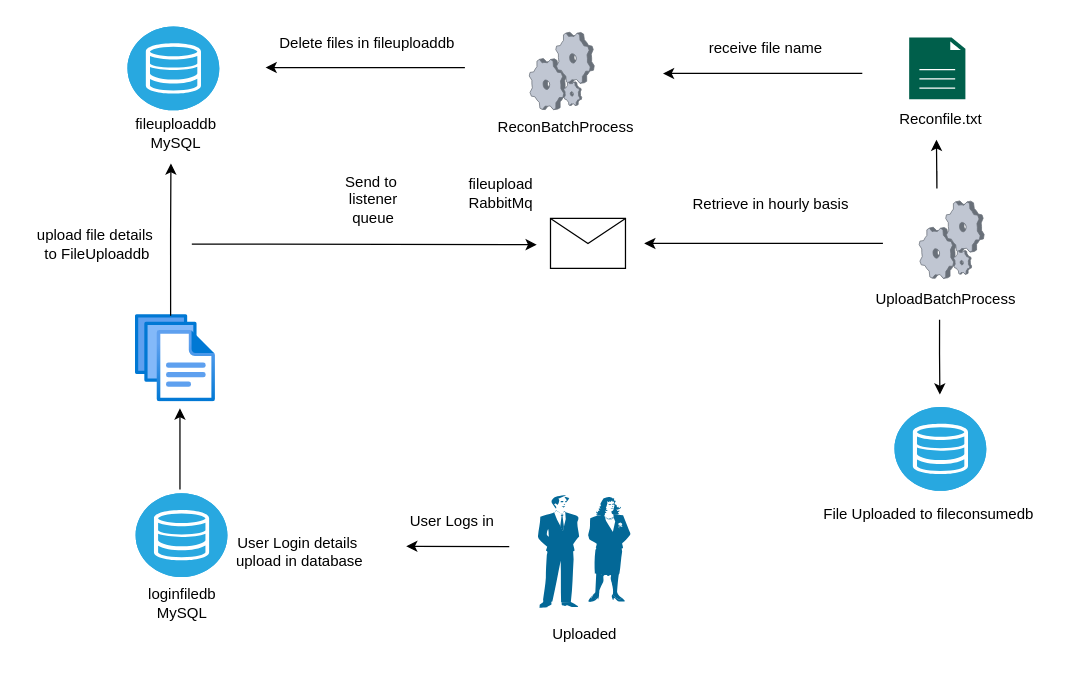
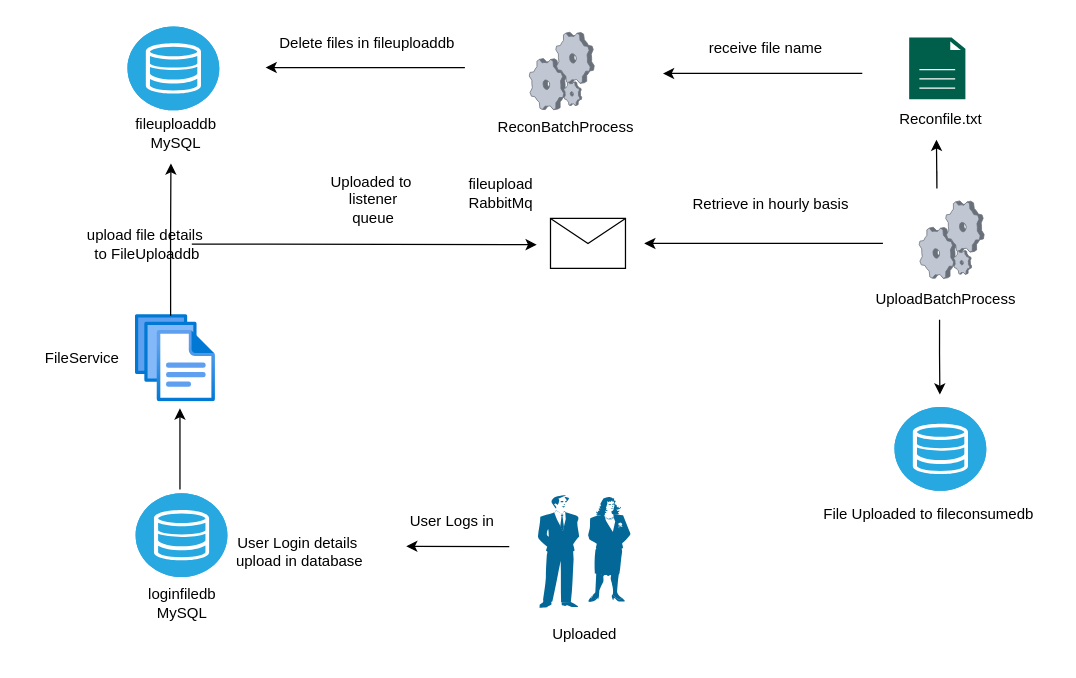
(374, 199) -> (374, 199)
(97, 244) -> (147, 244)
none -> (82, 358)
